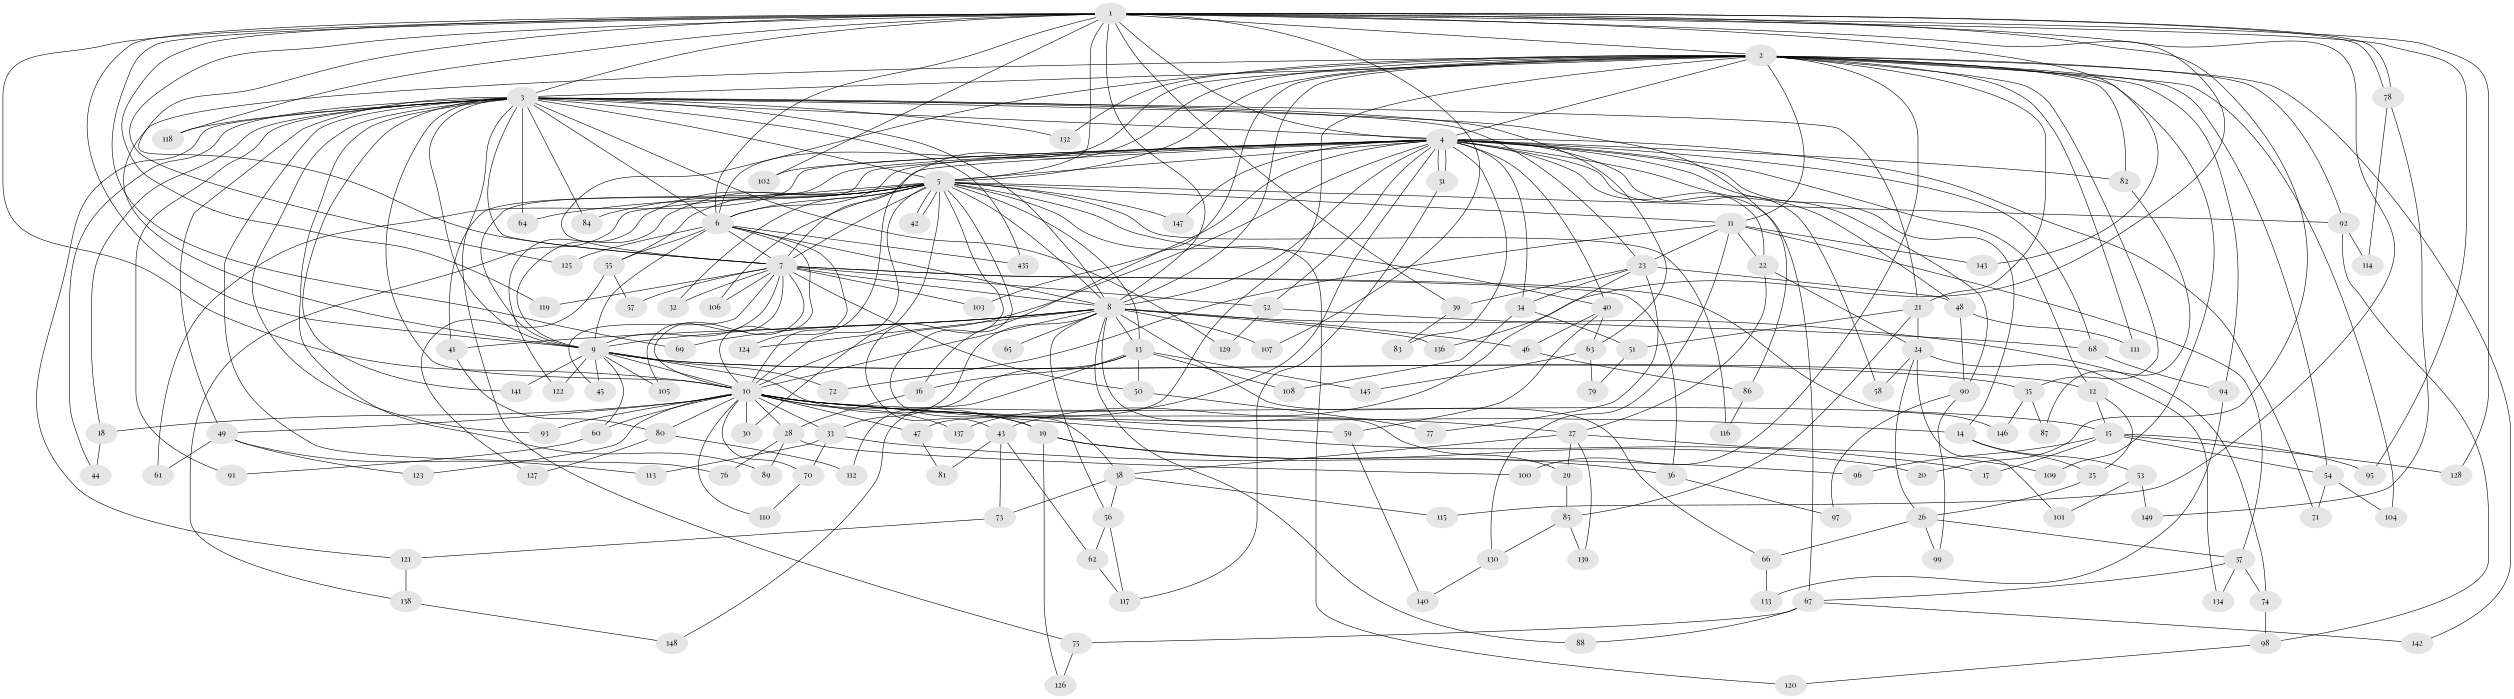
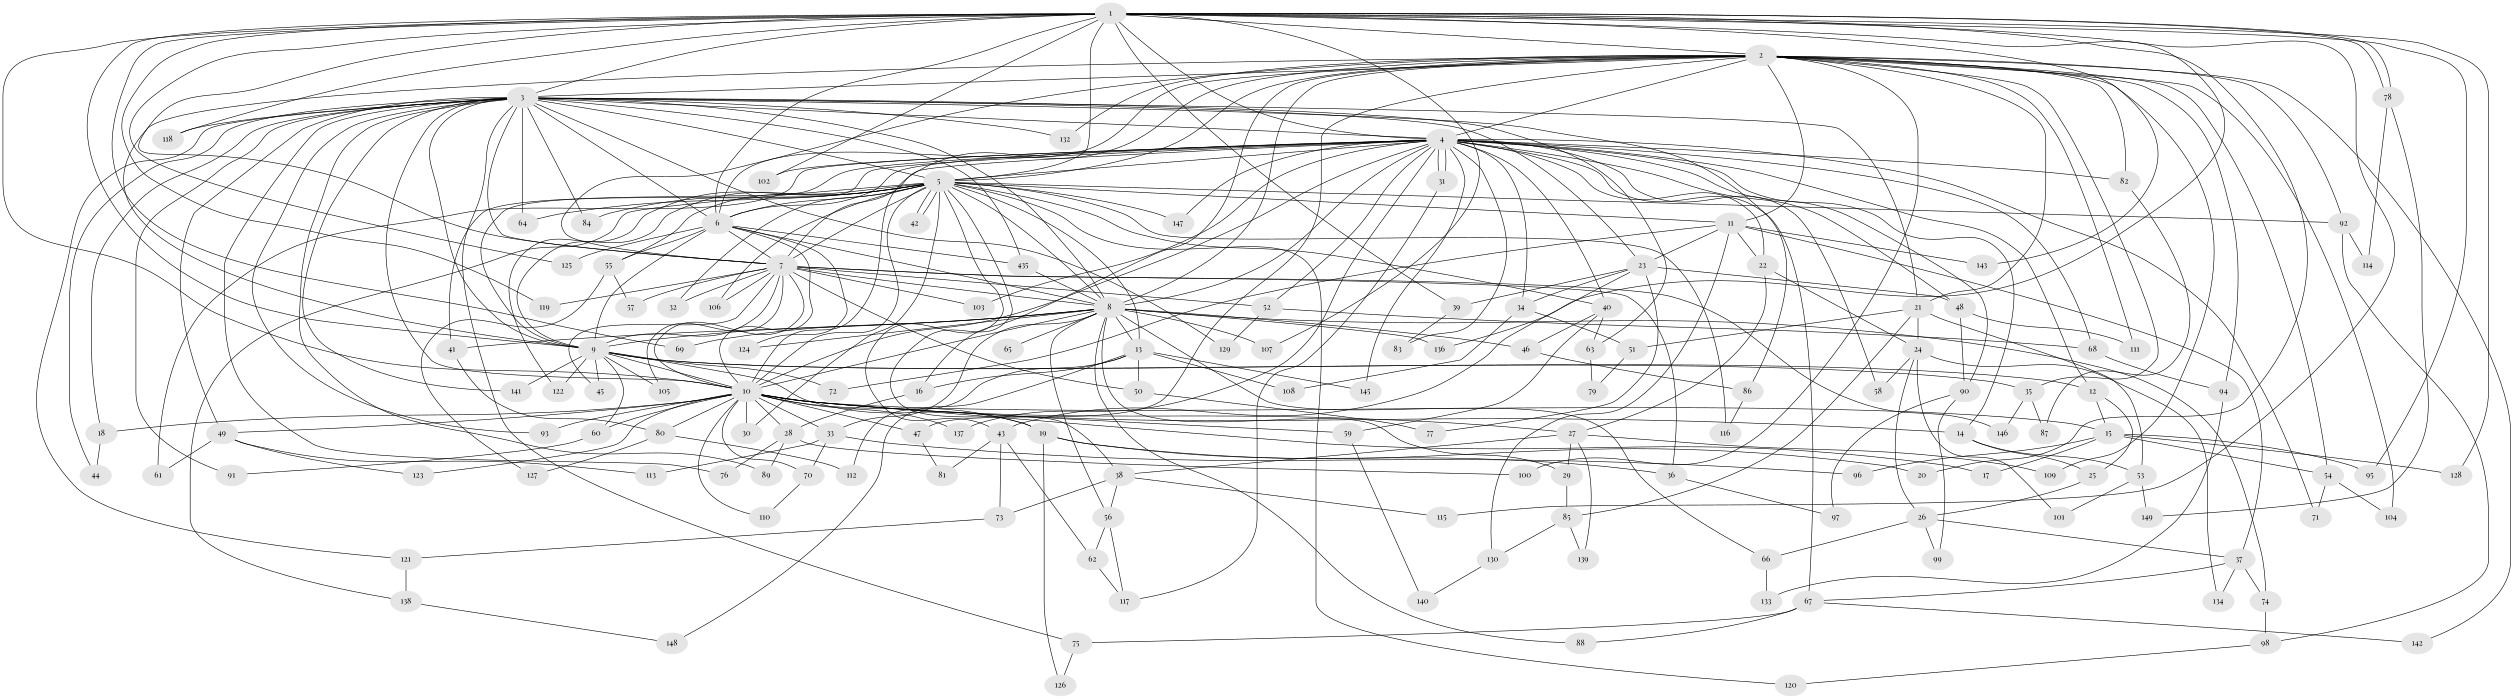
(1177, 172) -> (1066, 286)
none -> (2032, 349)
(1479, 373) -> (1432, 255)
